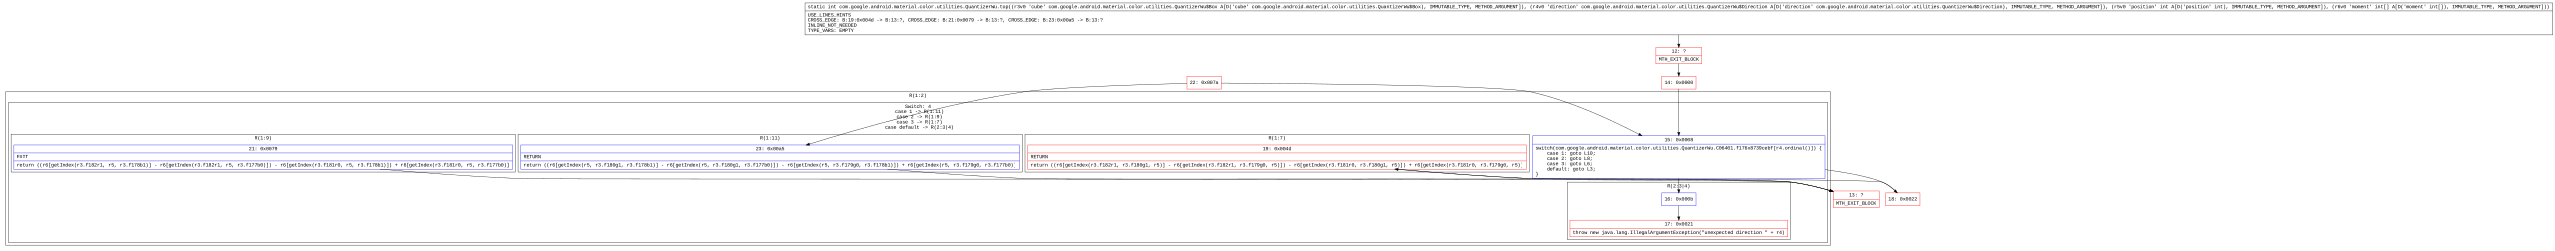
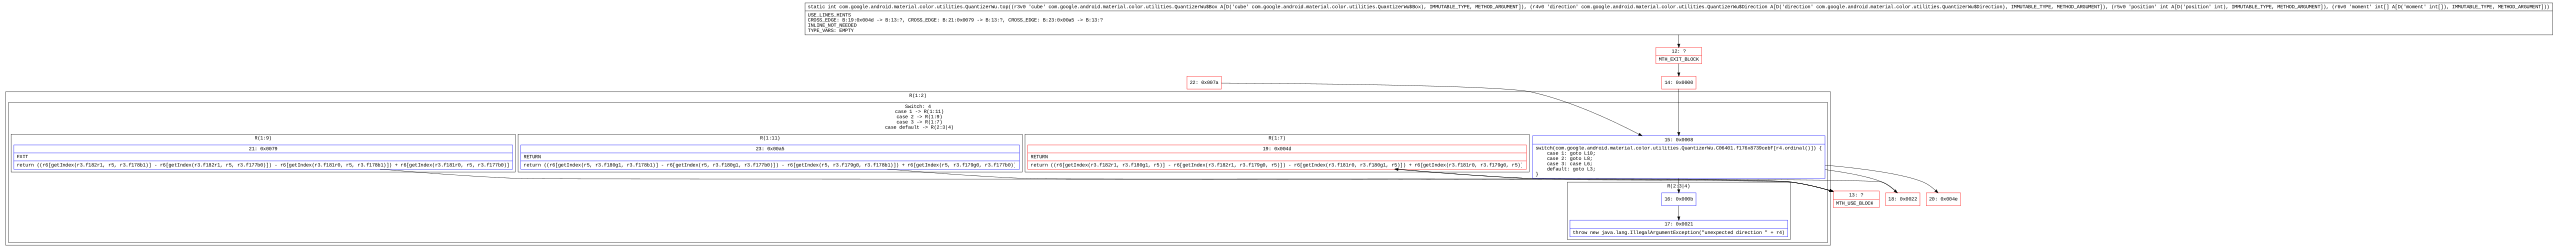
(995, 97) -> none
(1564, 164) -> (1564, 164)
none -> (1943, 199)
(1856, 203) -> (1855, 203)
(1679, 228) -> (1679, 228)
